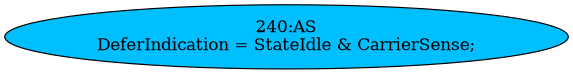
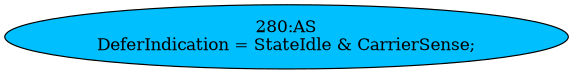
(287, 37) -> (287, 37)
